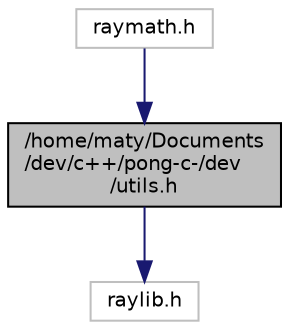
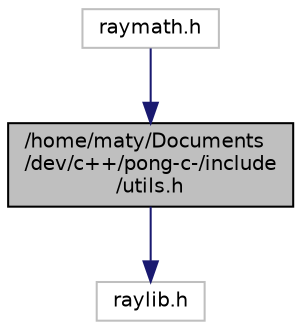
(145, 165) -> (151, 165)
